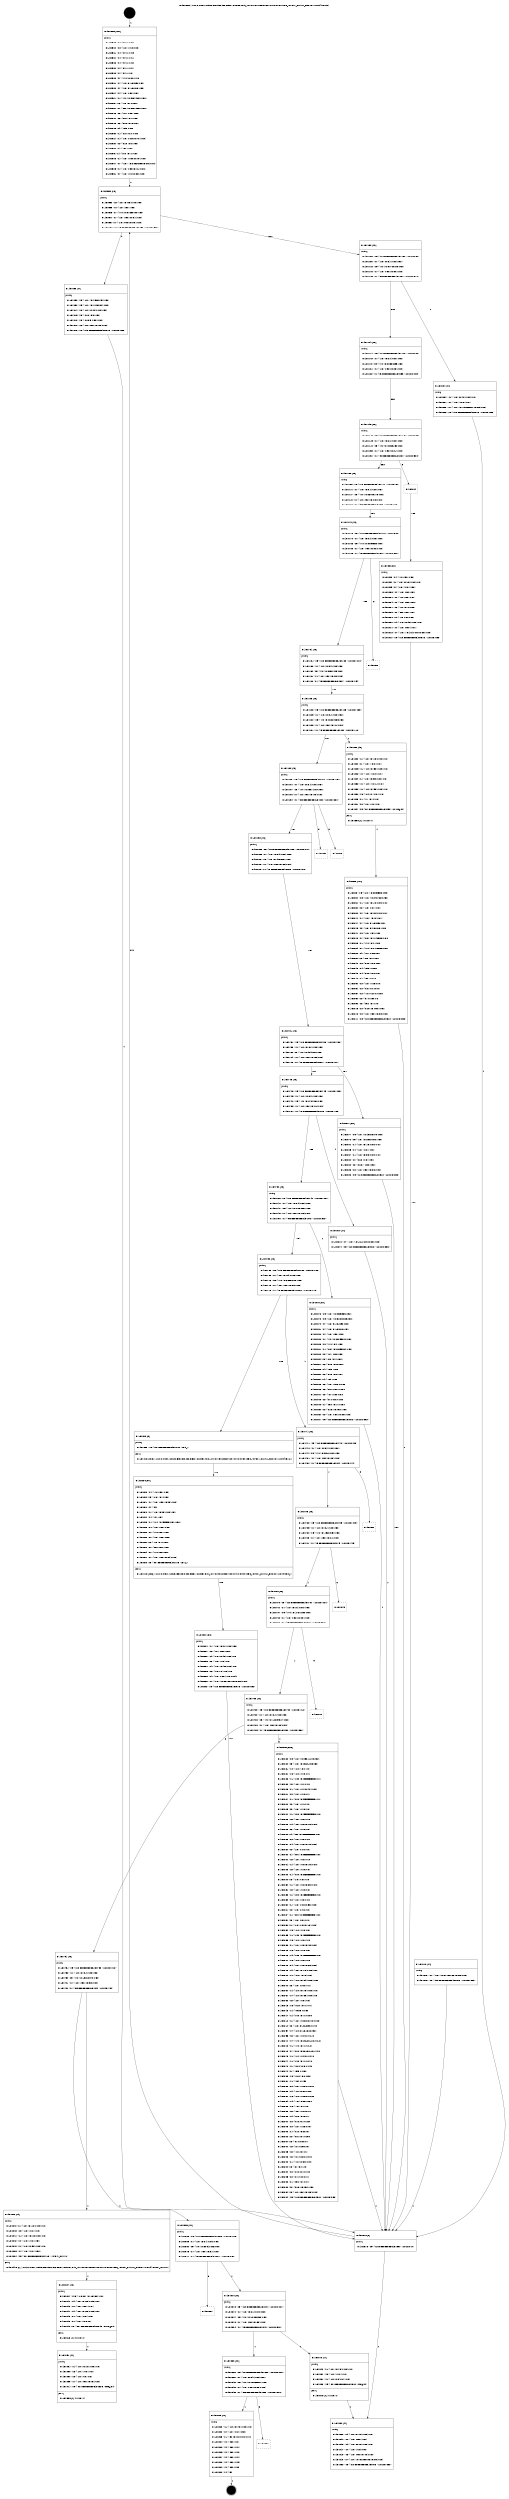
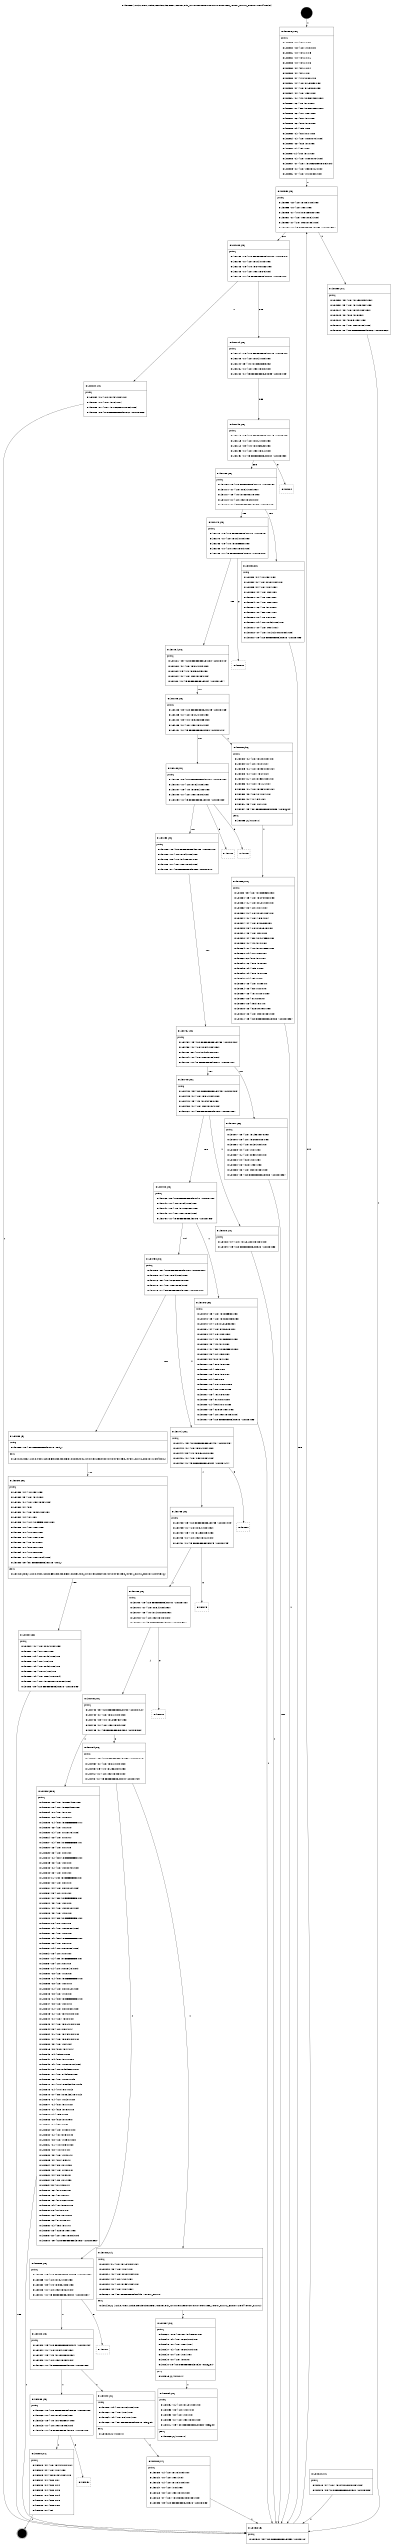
(411, 527) -> (274, 534)
(378, 2334) -> (233, 2511)
